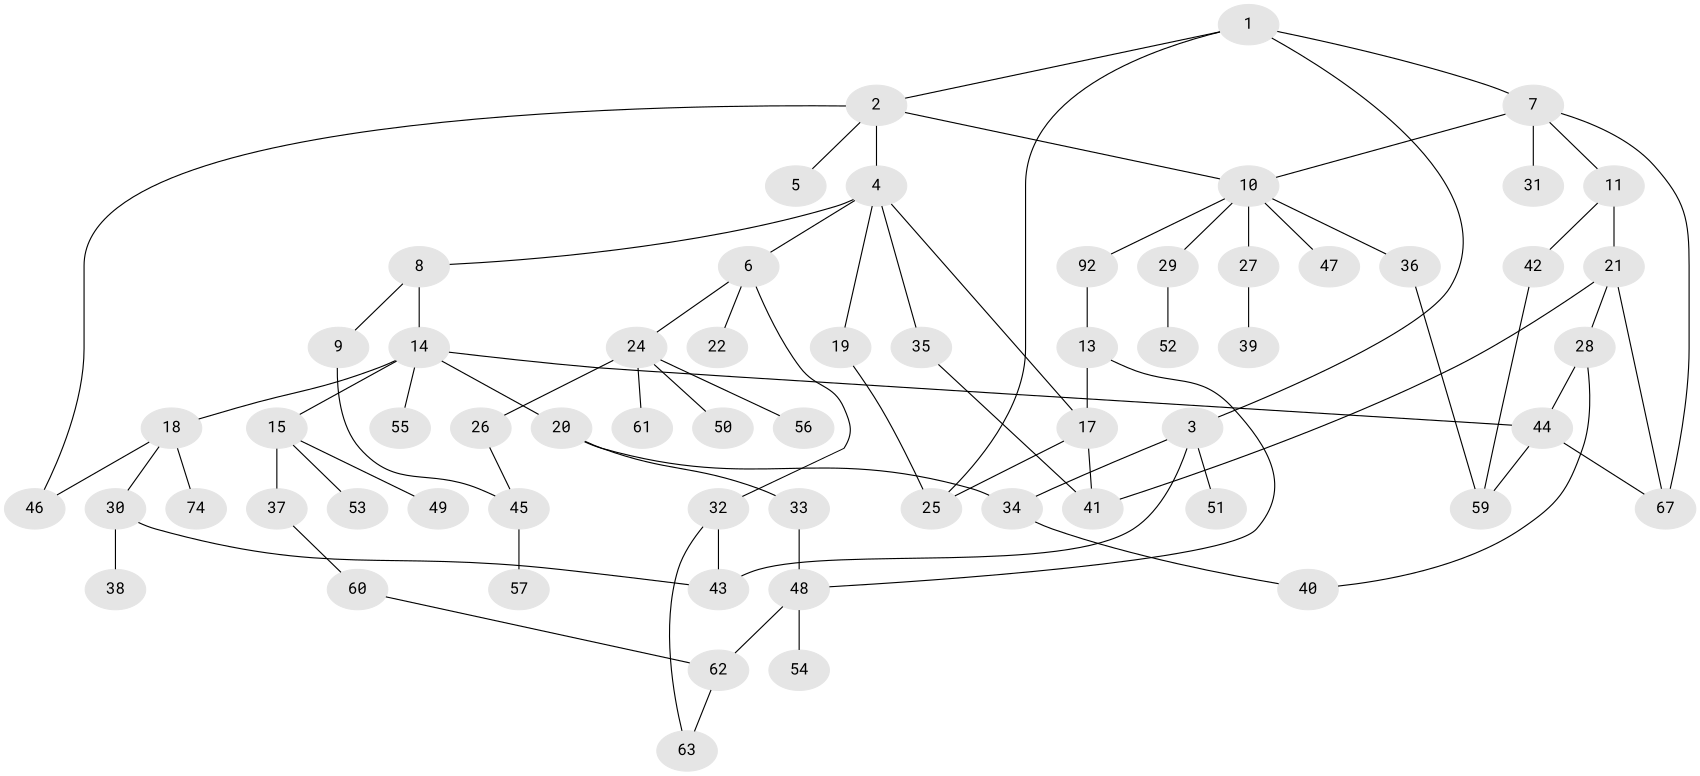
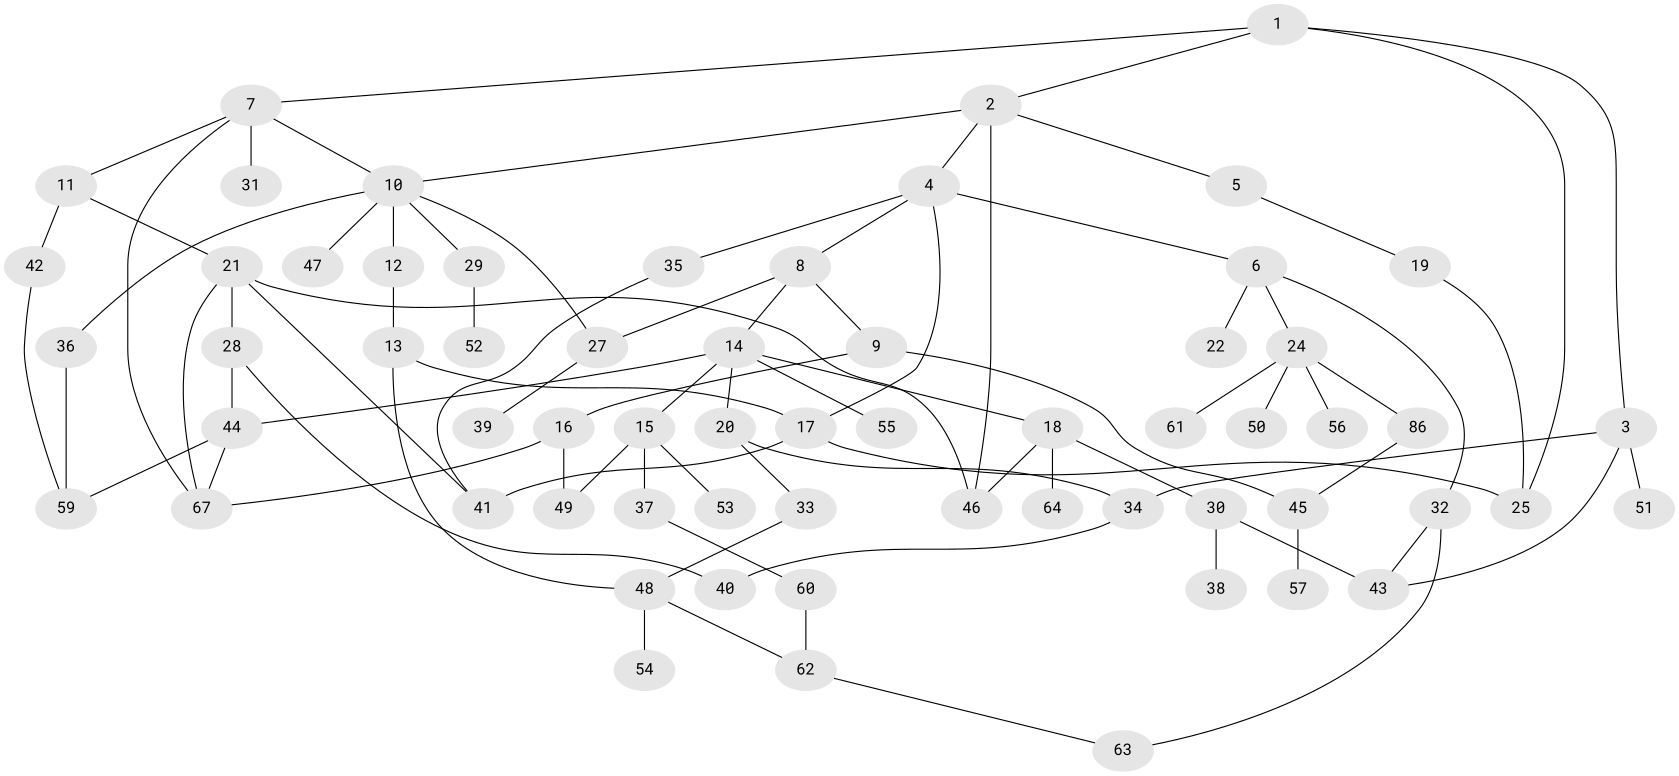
(859, 267) -> (1328, 226)
(1087, 267) -> (393, 267)
none -> (648, 300)
none -> (714, 301)
(481, 428) -> (1418, 428)
none -> (564, 428)
(196, 509) -> (1052, 509)
